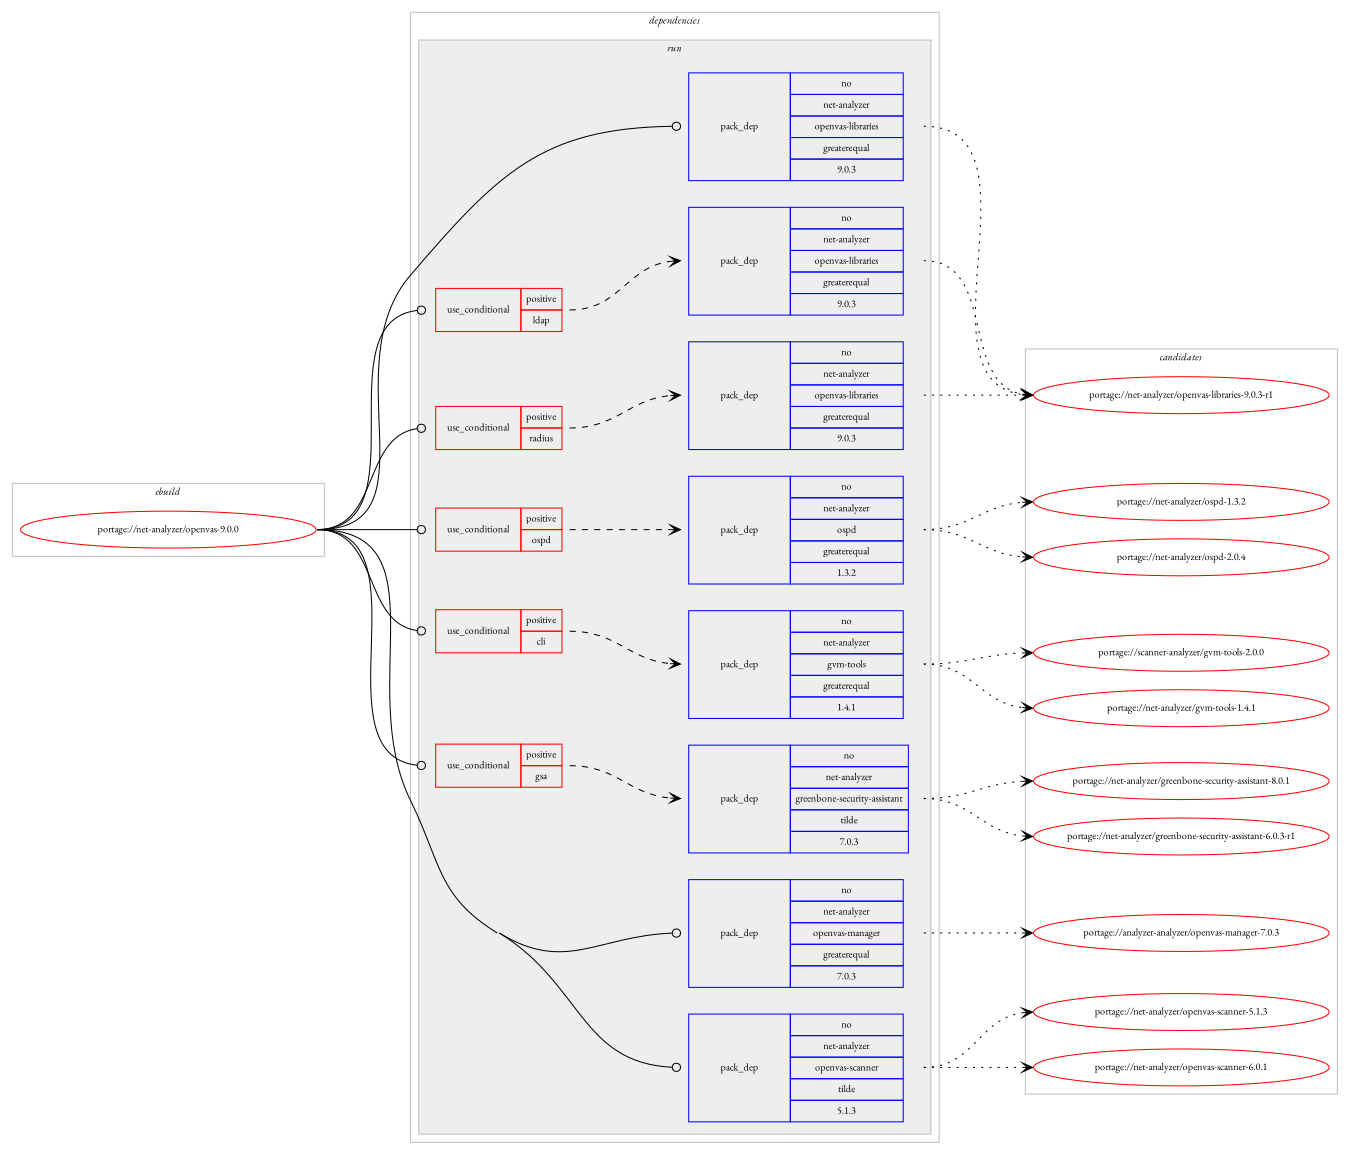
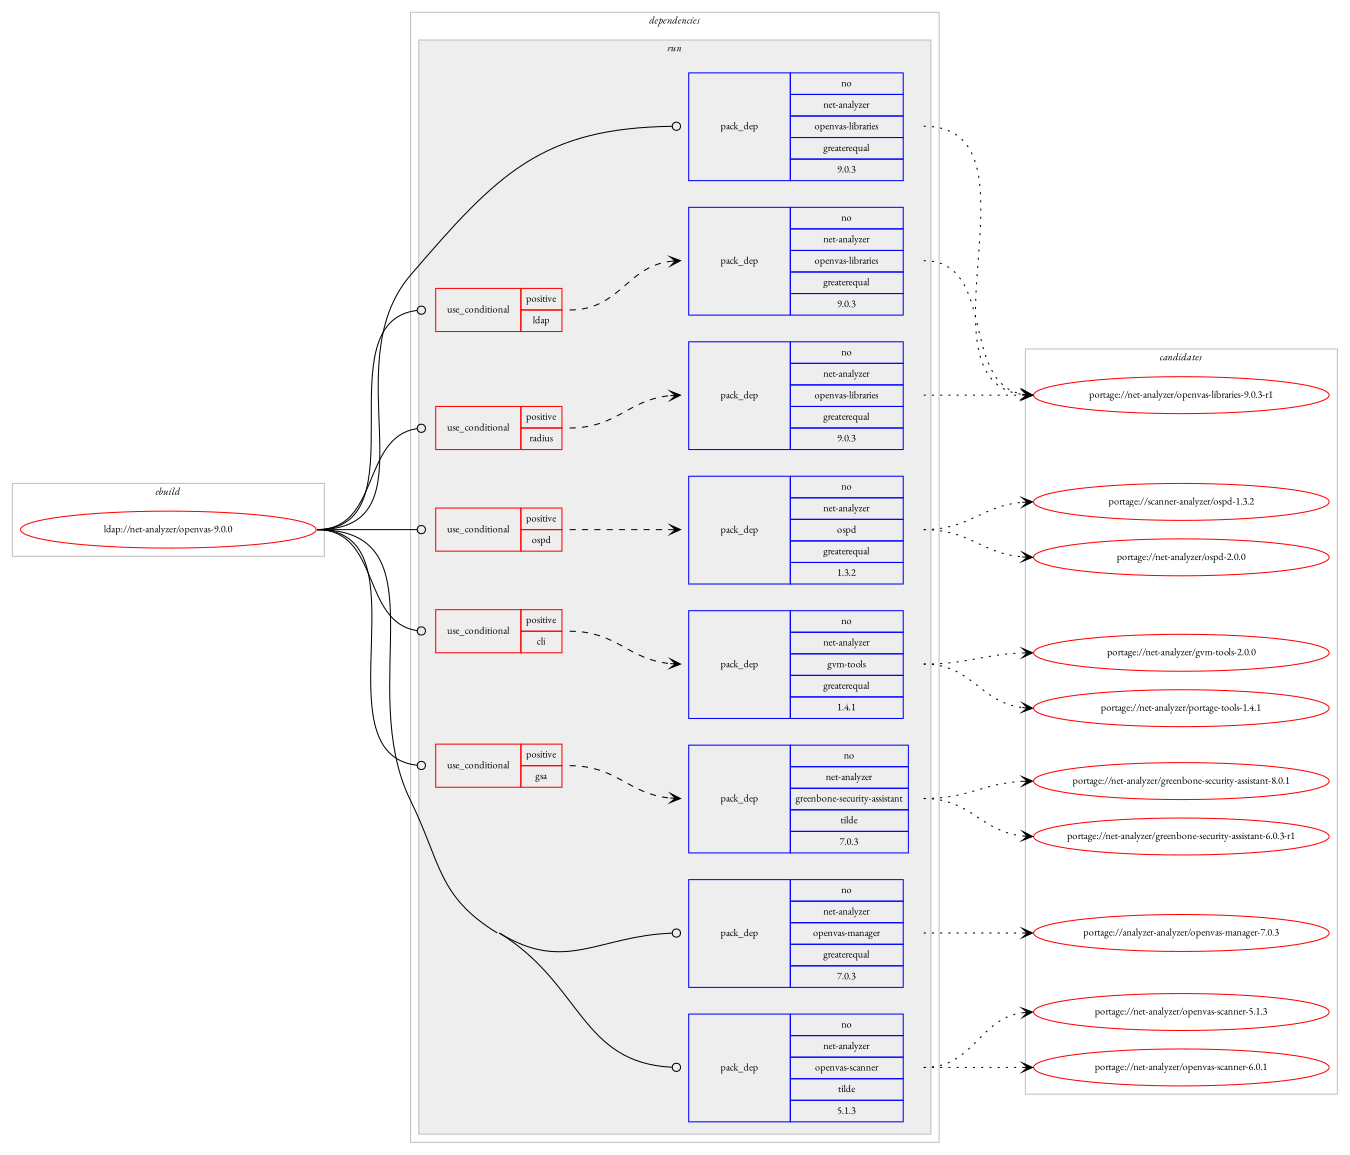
(1181, 502) -> (1181, 502)
(168, 530) -> (168, 530)
(1181, 557) -> (1181, 557)
(1181, 653) -> (1181, 653)
(1181, 708) -> (1181, 708)
